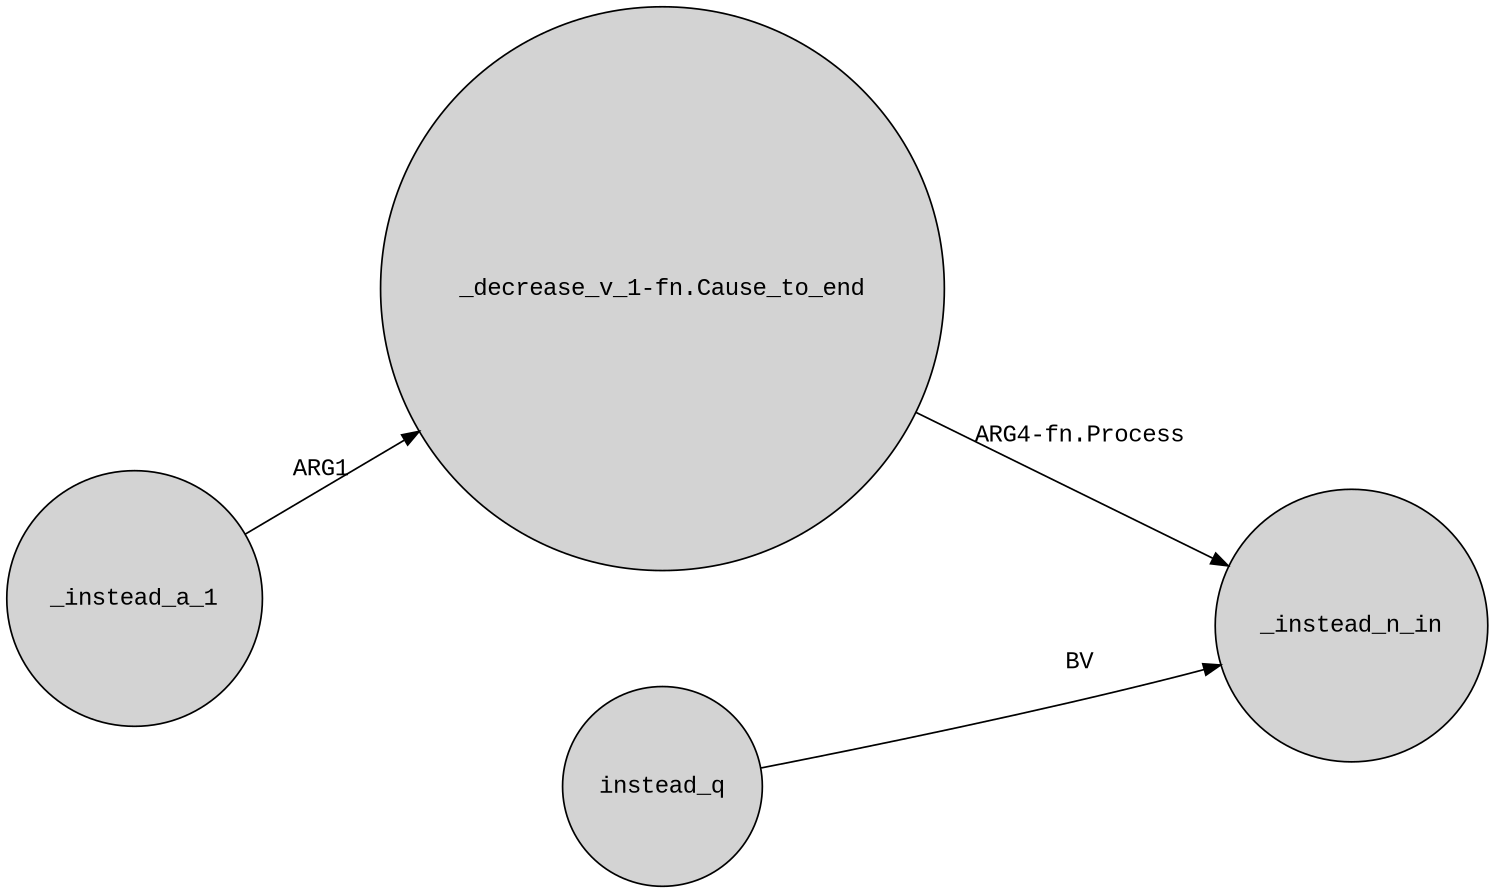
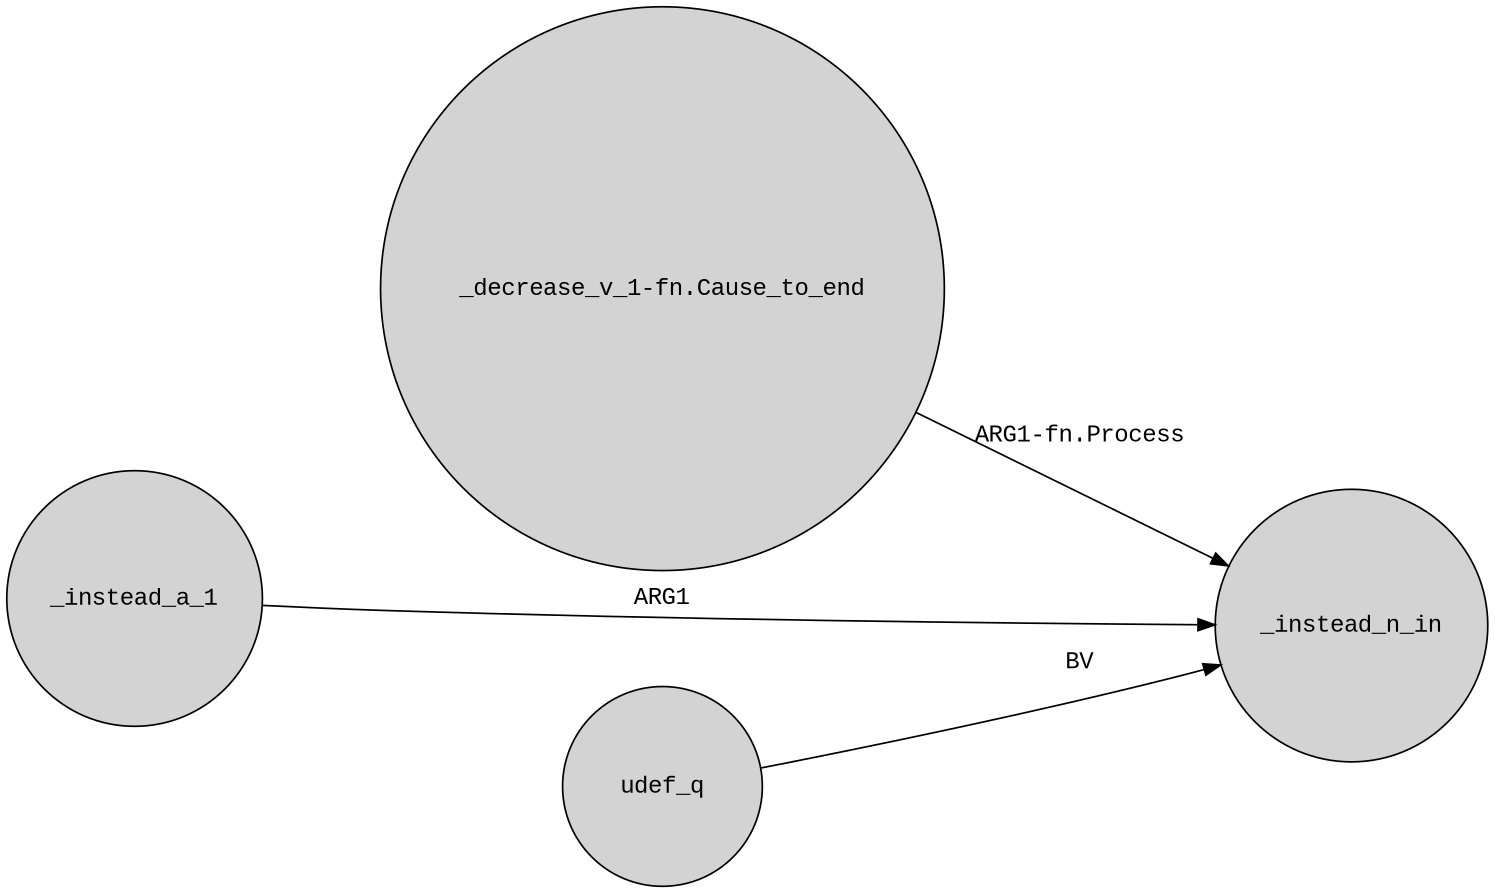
(1080, 435) -> (1080, 435)
(325, 487) -> (730, 619)
(662, 786) -> (662, 786)
